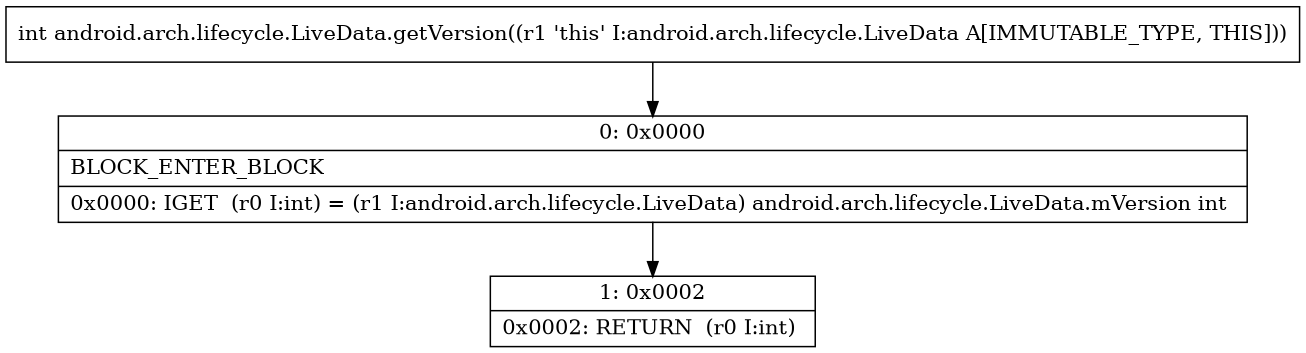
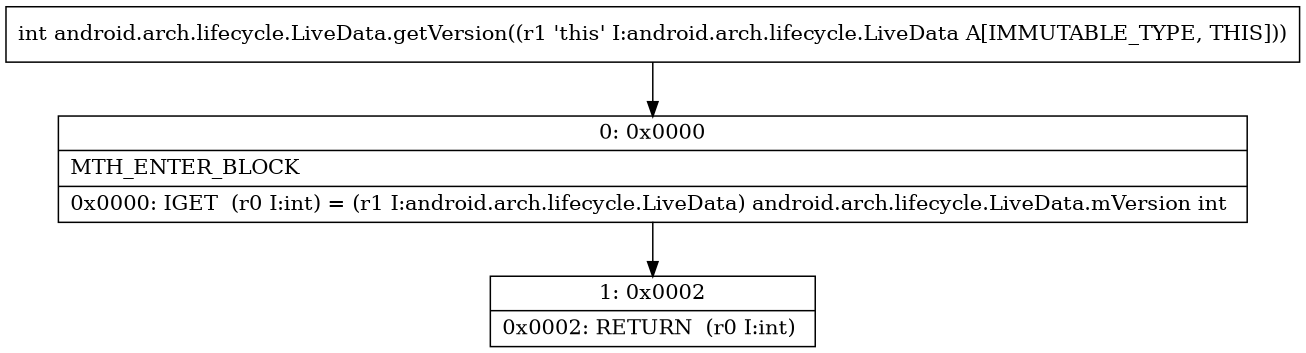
(198, 168) -> (186, 168)
